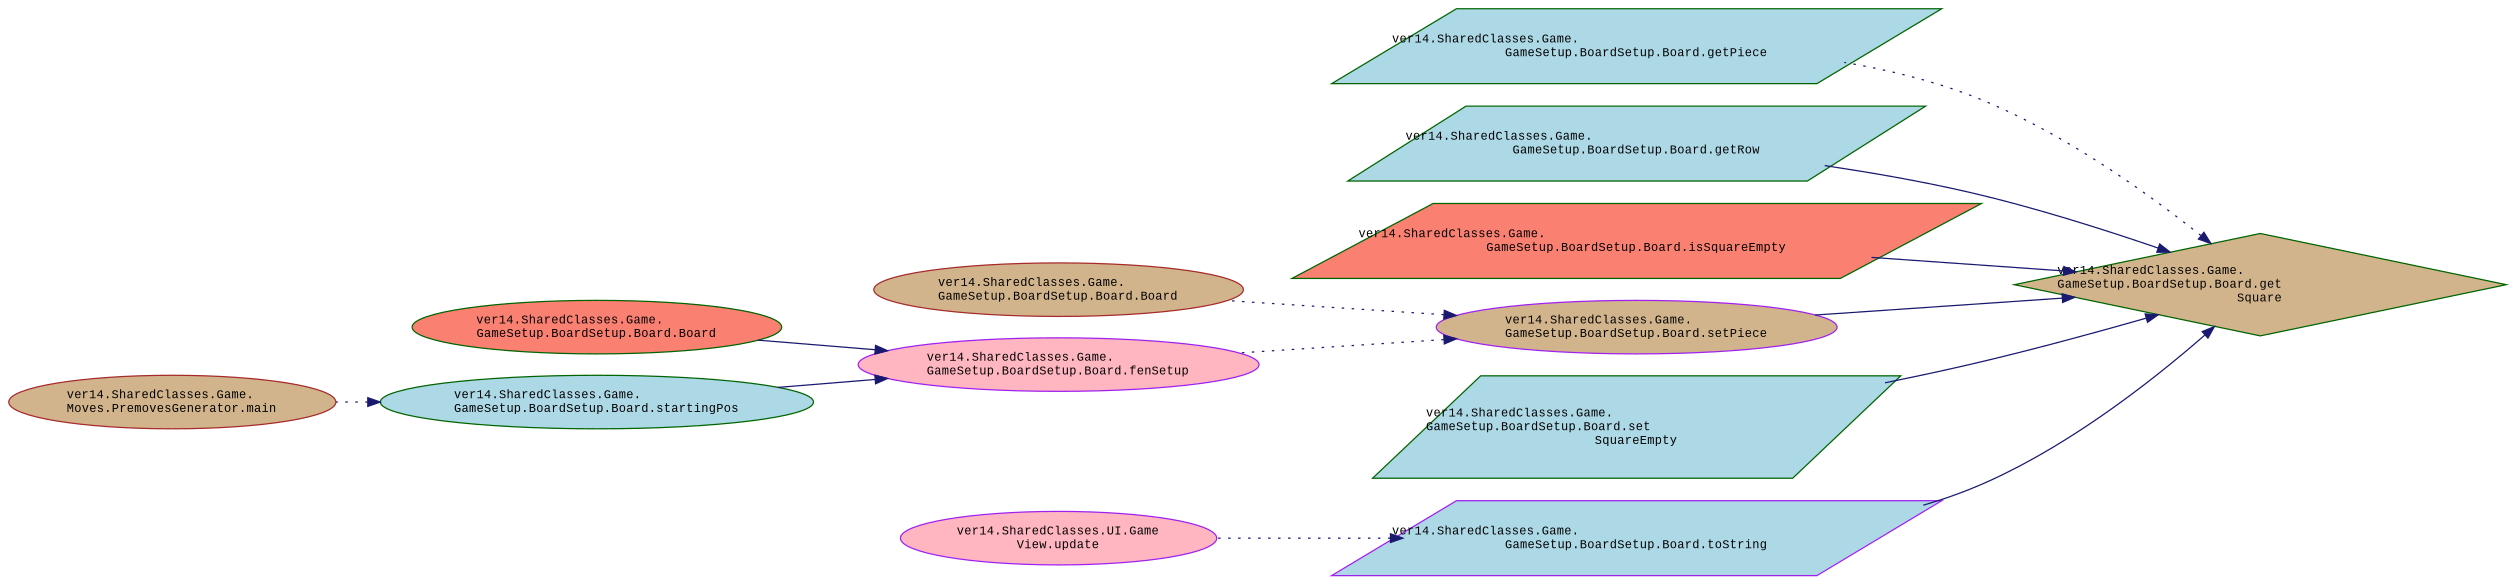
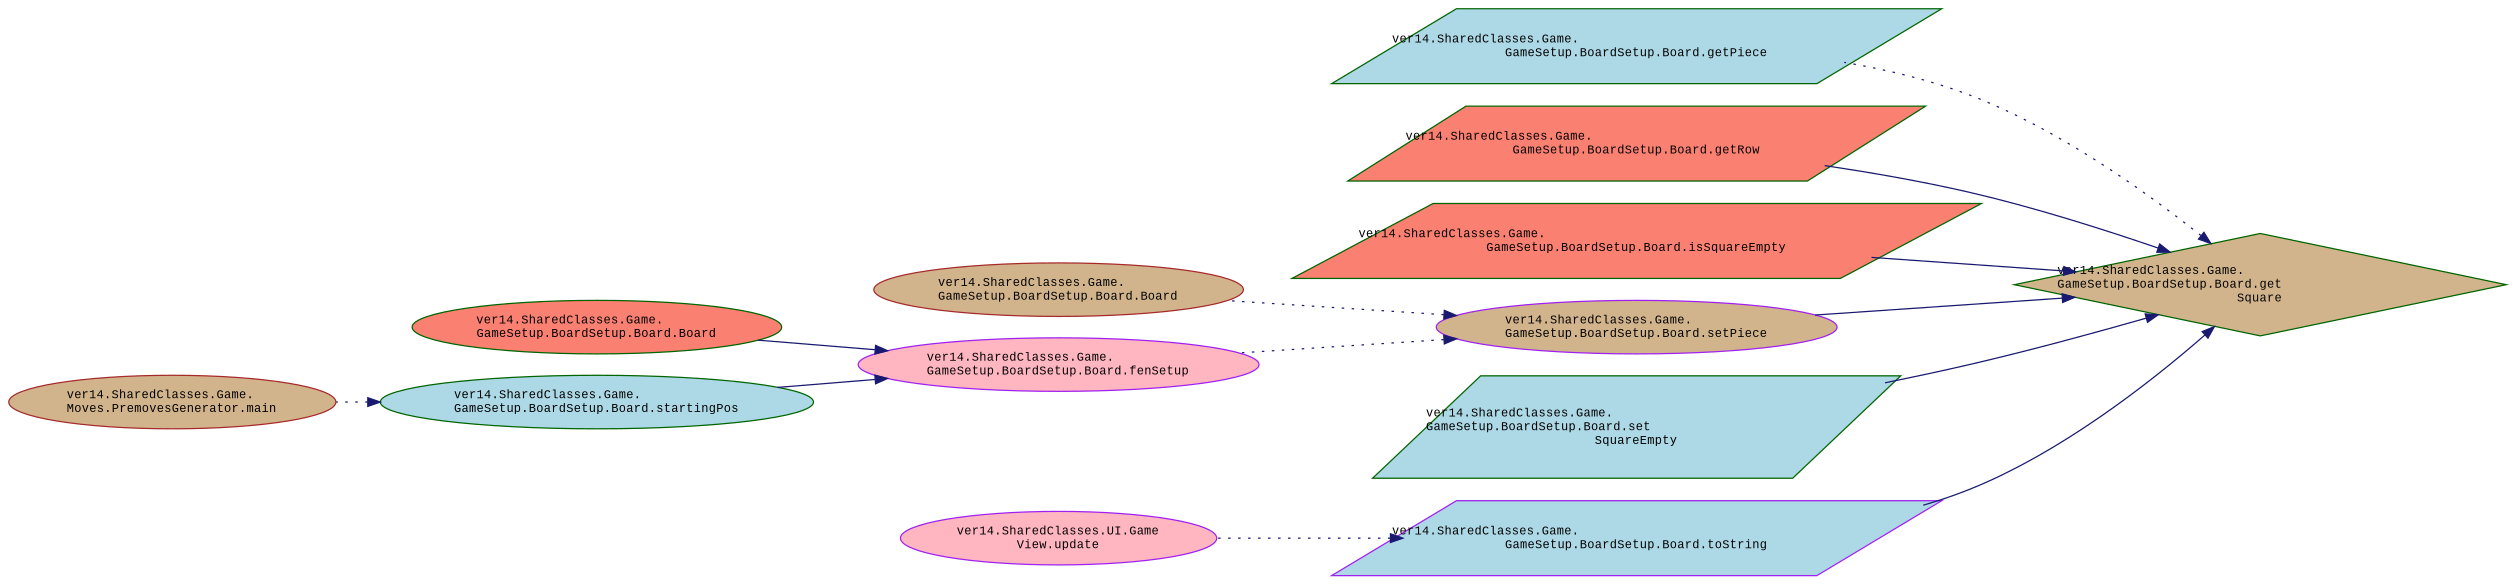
(1637, 144) -> (1637, 144)
